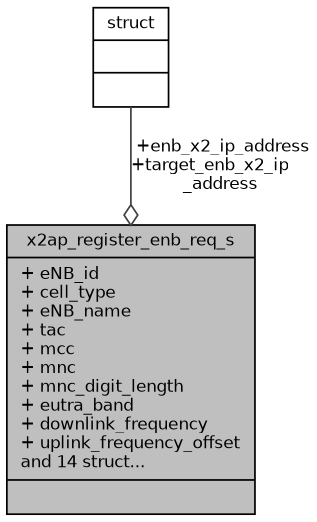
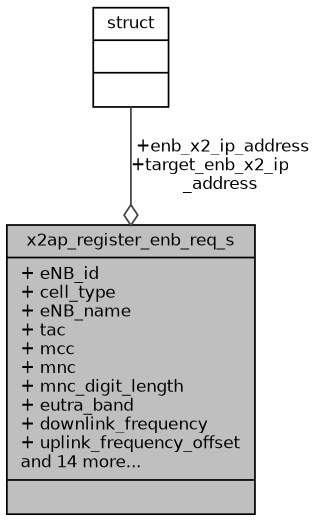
(83, 462) -> (81, 462)
